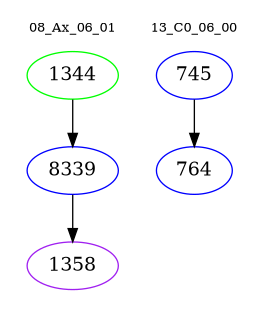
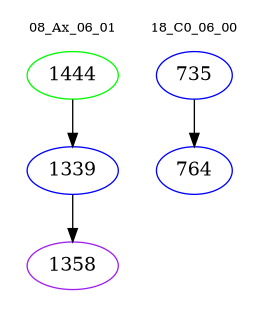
(194, 28) -> (194, 28)
(73, 75) -> (73, 75)
(194, 75) -> (194, 75)
(73, 171) -> (73, 171)
